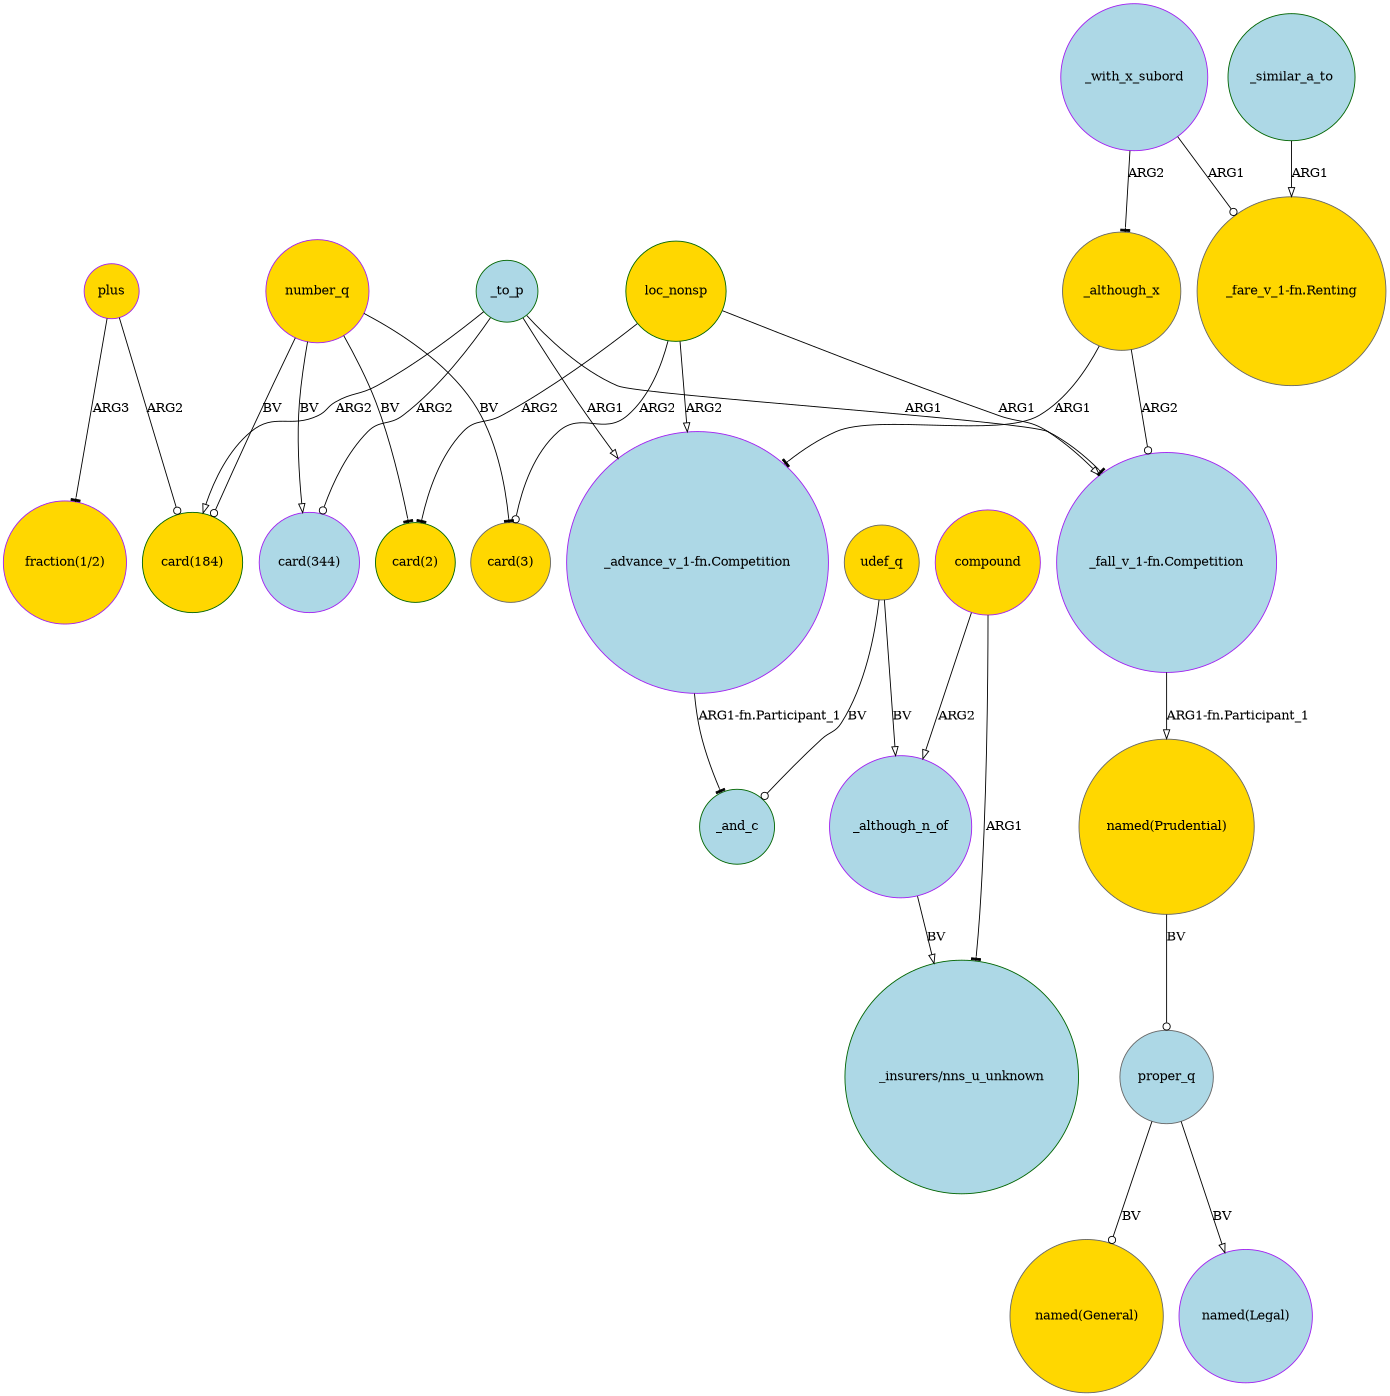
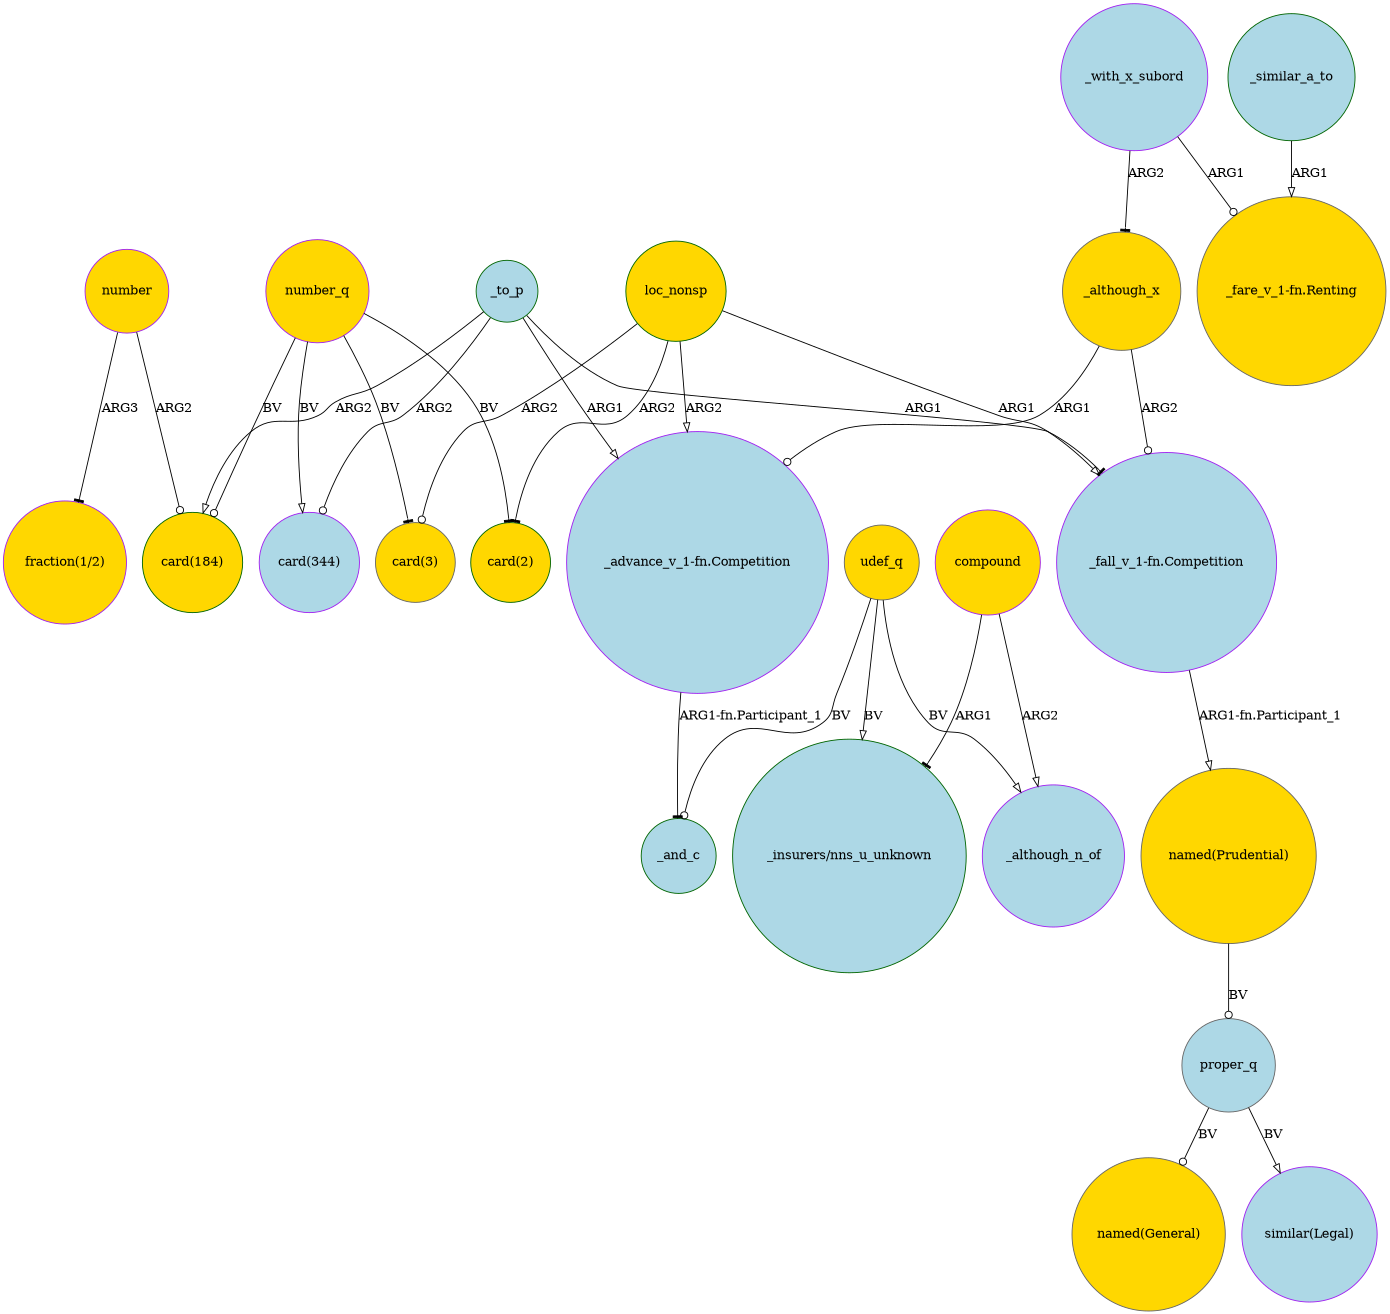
(112, 291) -> (127, 291)
(956, 426) -> (957, 426)
(925, 925) -> (870, 665)
(1246, 1316) -> (1309, 1234)
